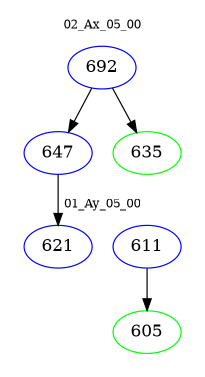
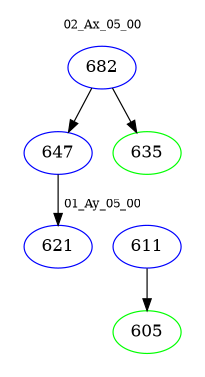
(102, 68) -> (102, 68)
